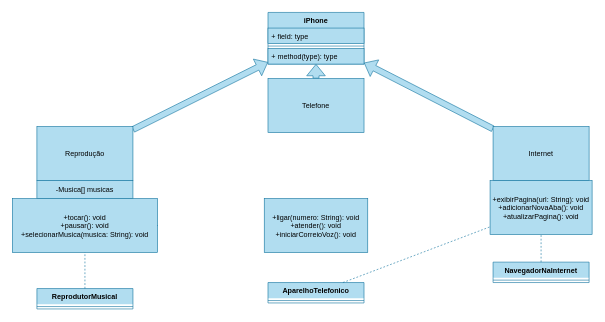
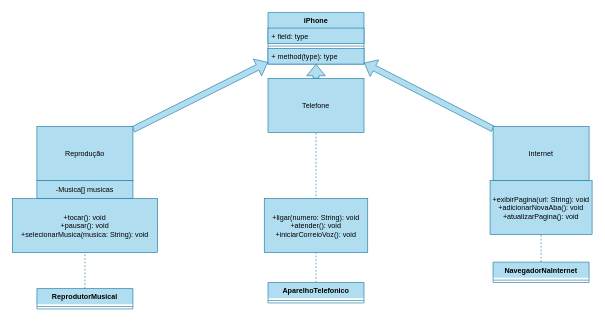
(417, 254) -> (316, 165)
